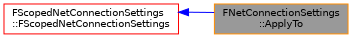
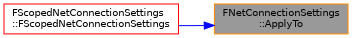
(201, 12) -> (191, 26)
